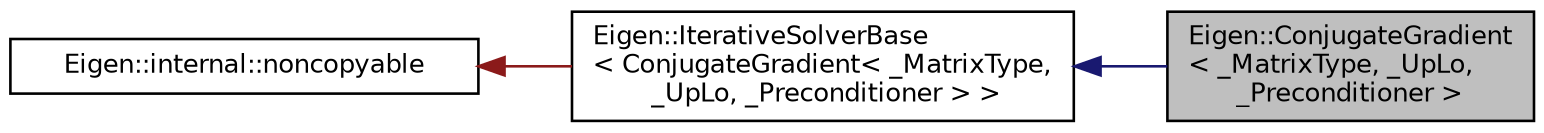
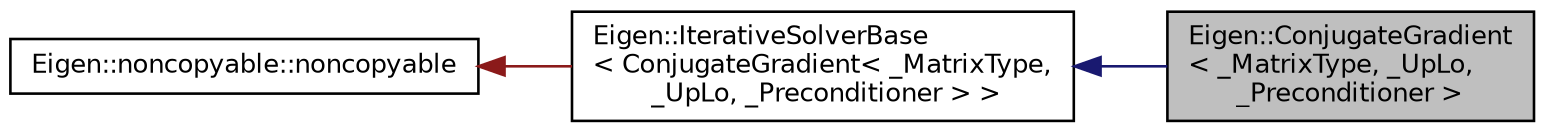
(244, 66) -> (244, 66)
